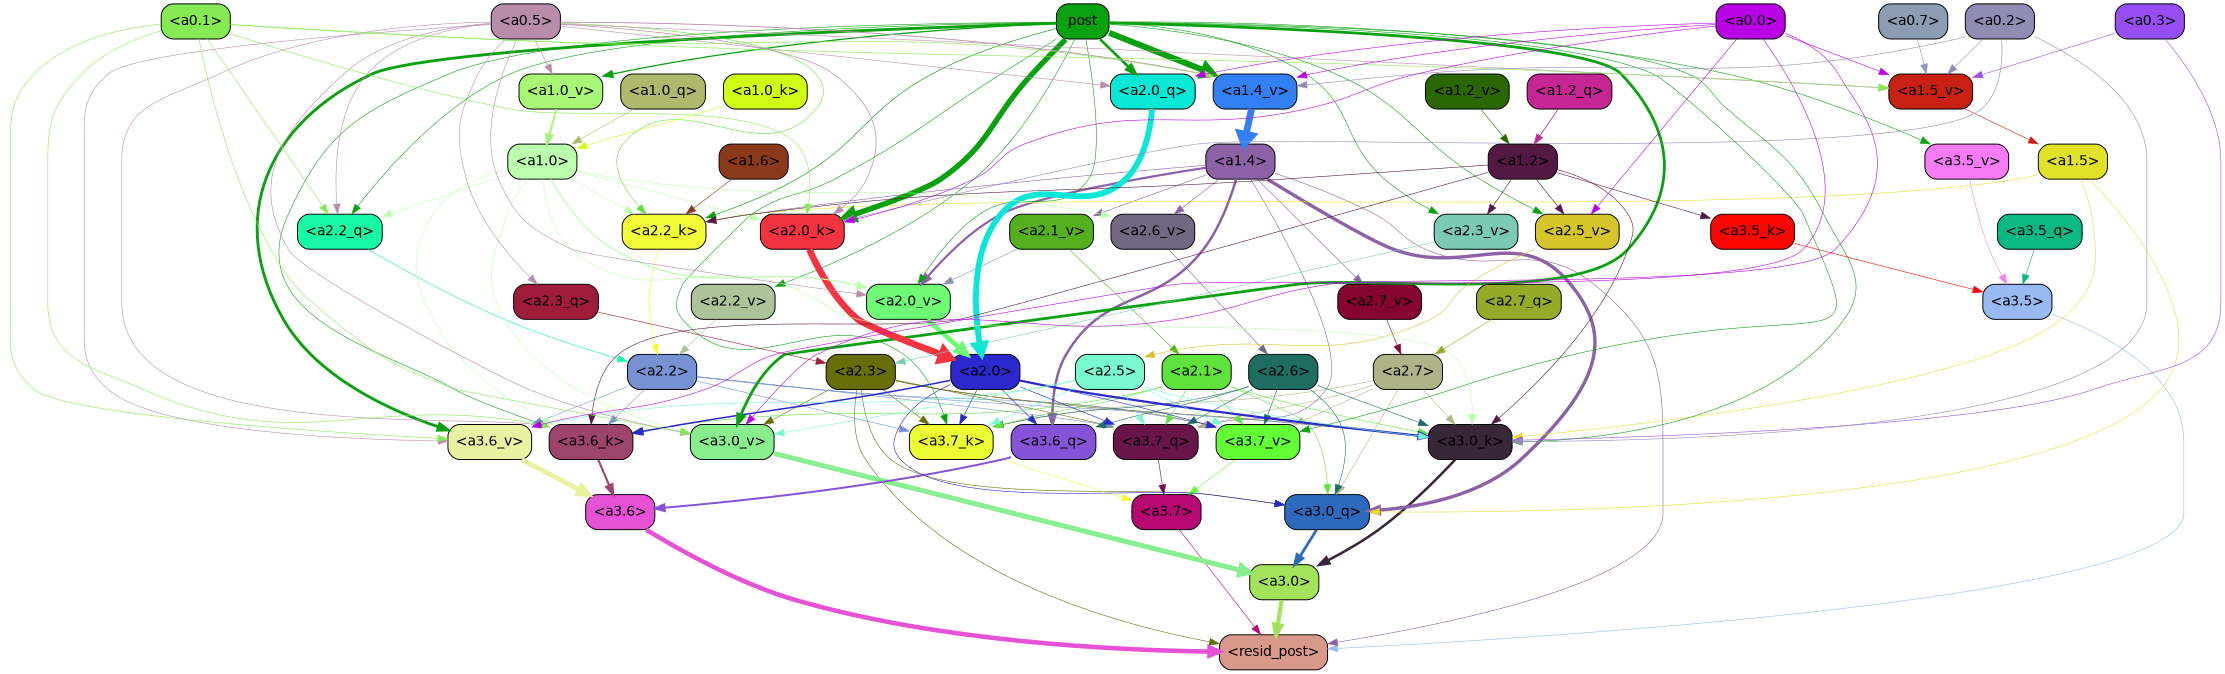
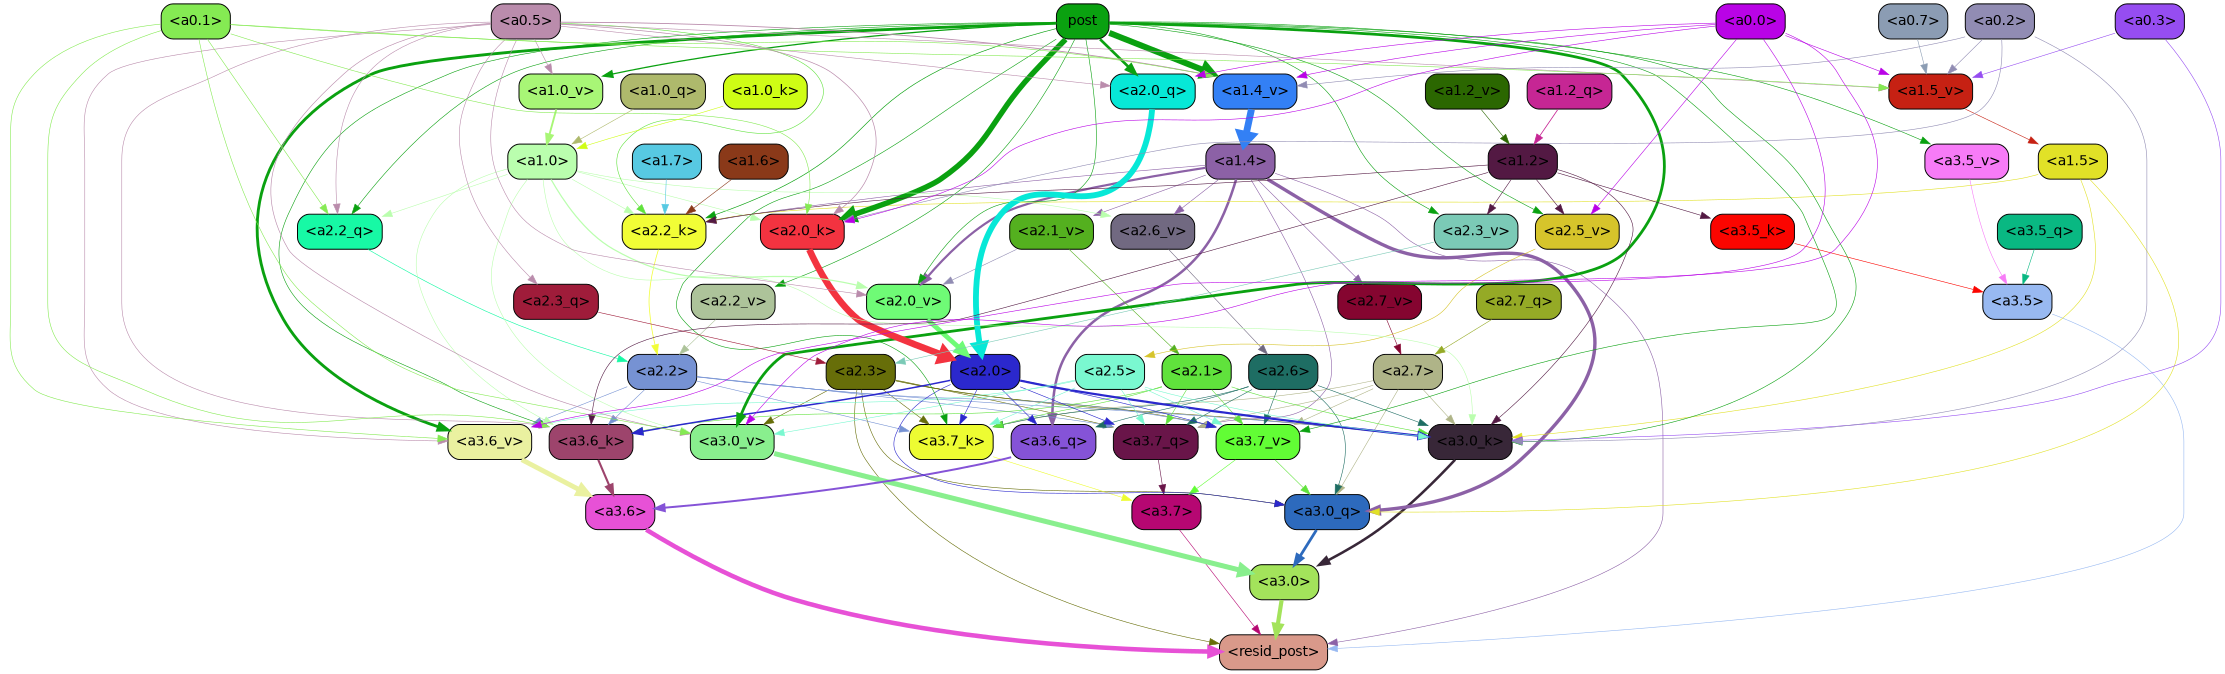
none -> (667, 162)
(1315, 434) -> (1289, 474)
